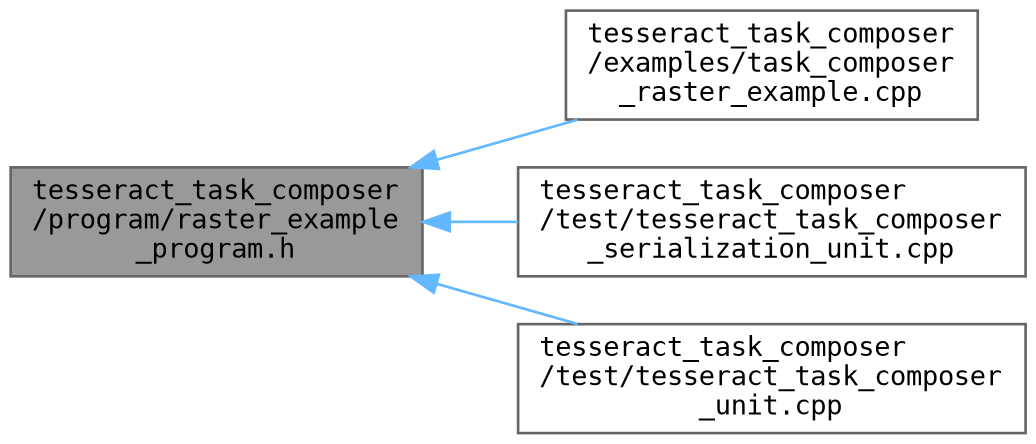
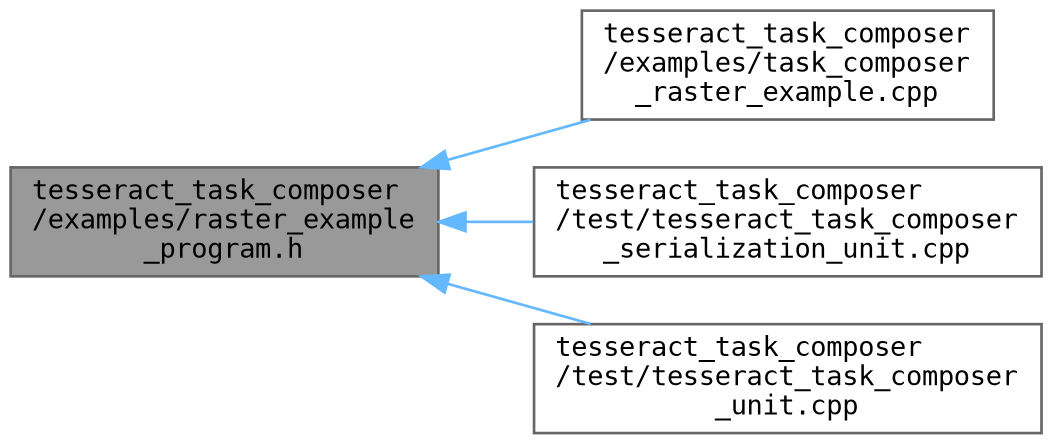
(217, 222) -> (225, 222)
